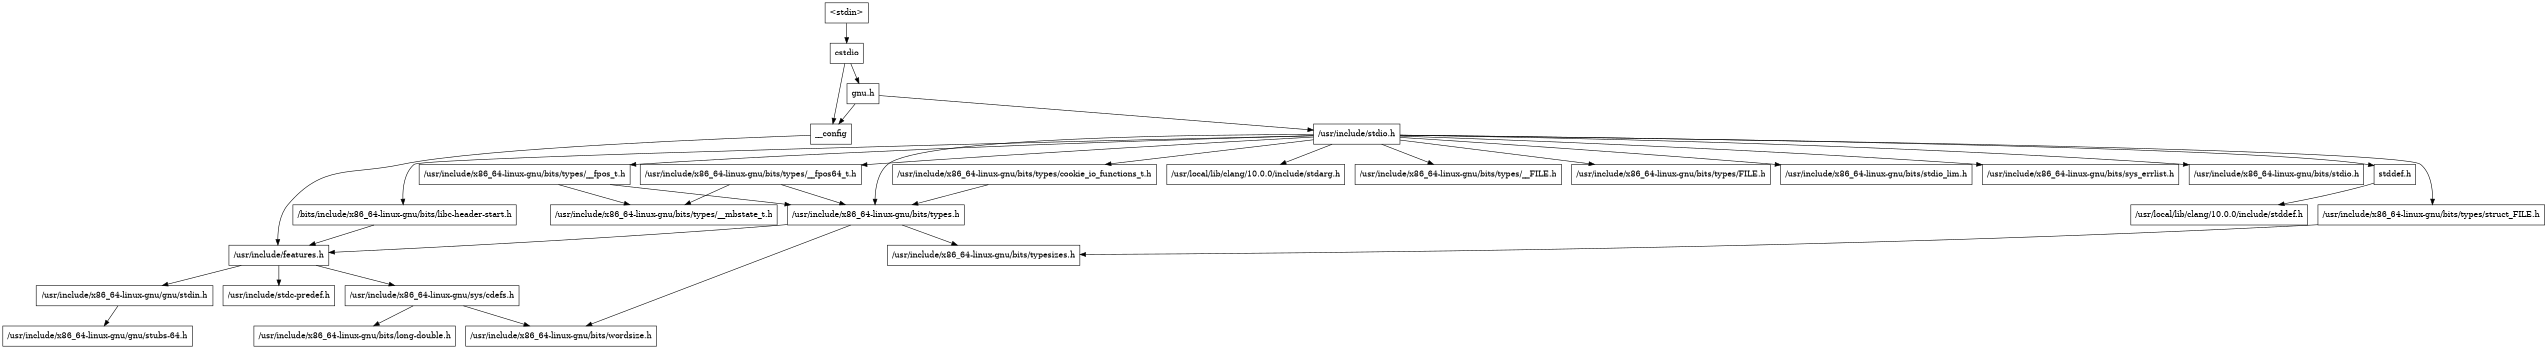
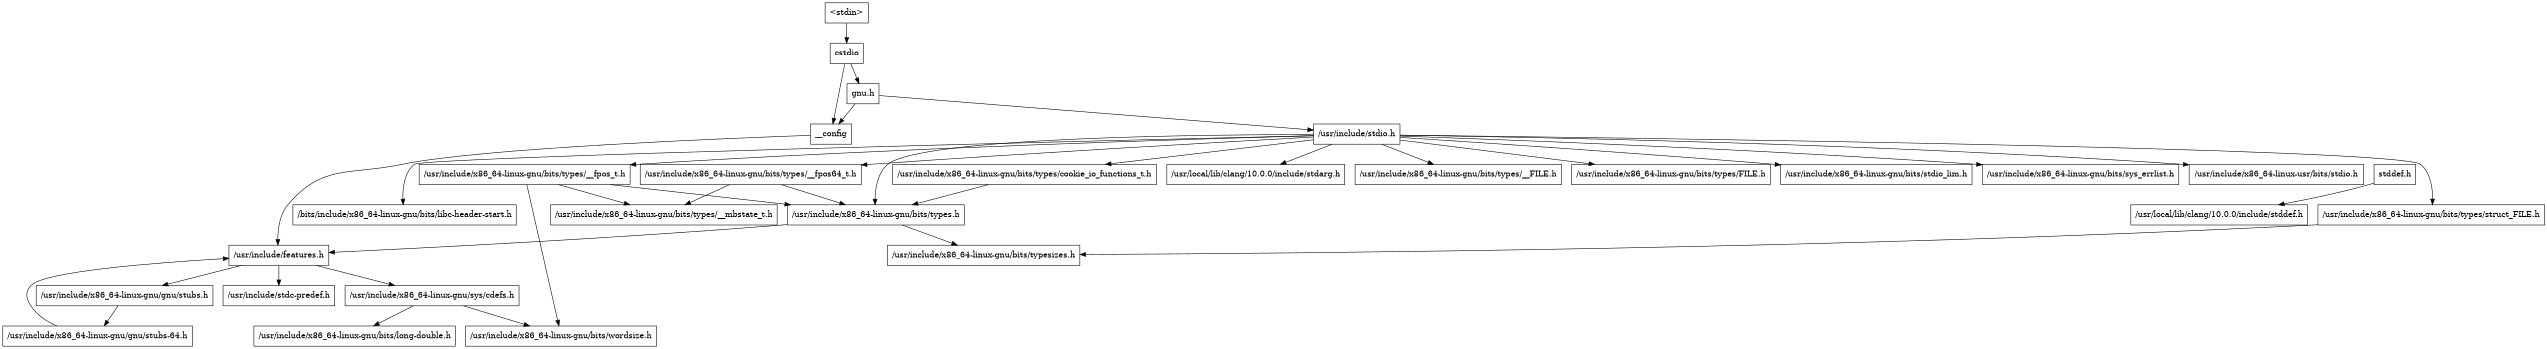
(1884, 143) -> none
(2276, 175) -> (2276, 175)
(344, 234) -> (98, 269)
(721, 274) -> (542, 252)
(125, 296) -> (125, 296)
